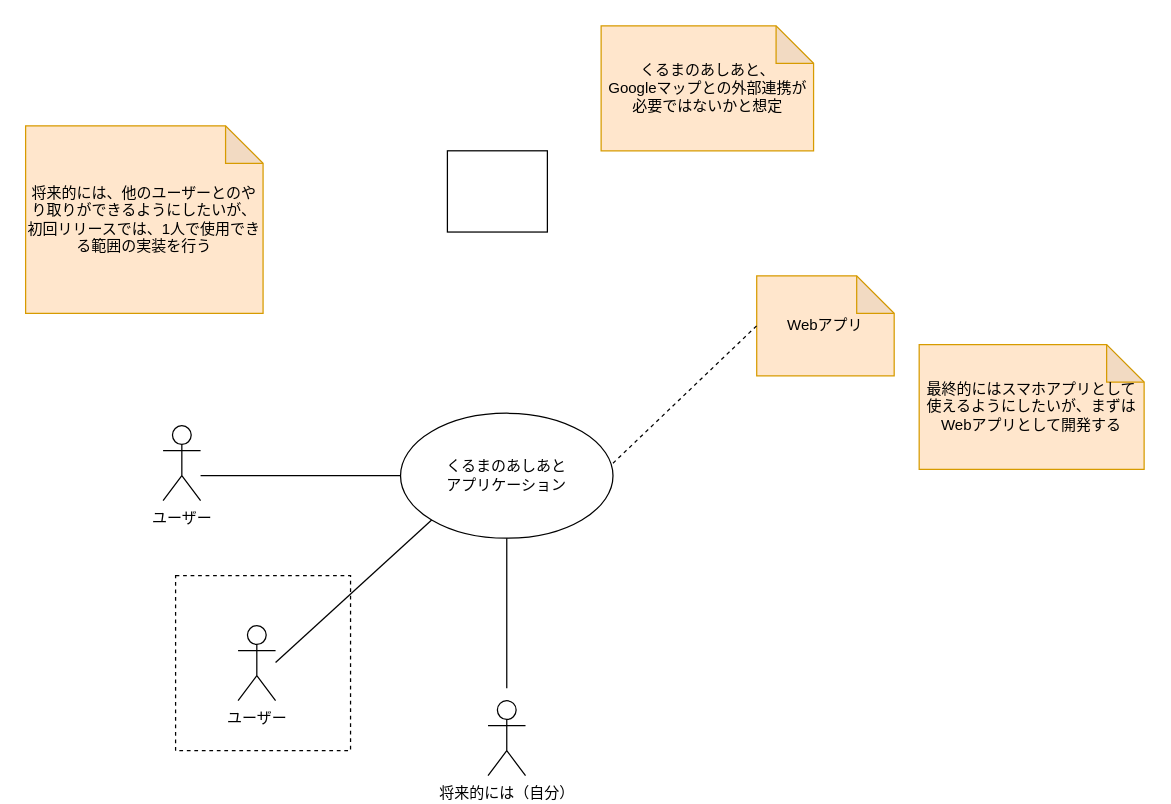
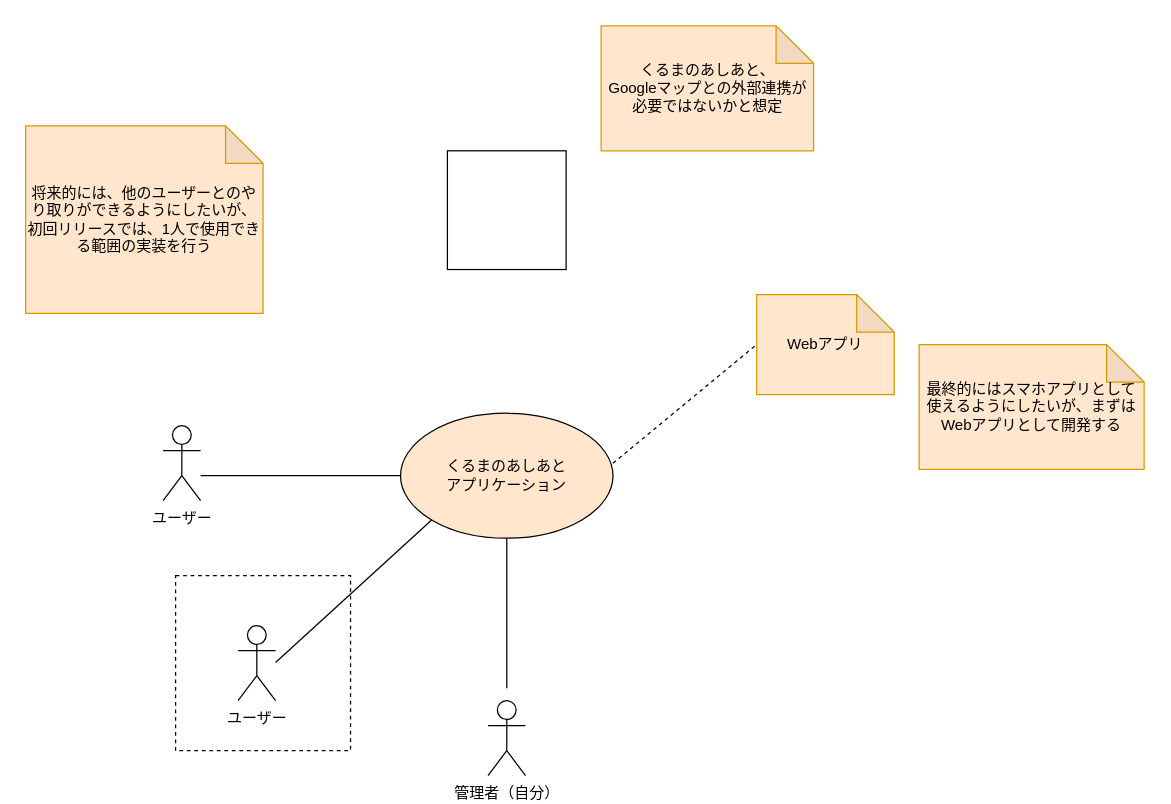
(498, 191) -> (507, 210)
(826, 326) -> (826, 344)
(507, 476) -> (507, 476)
(508, 793) -> (508, 793)
